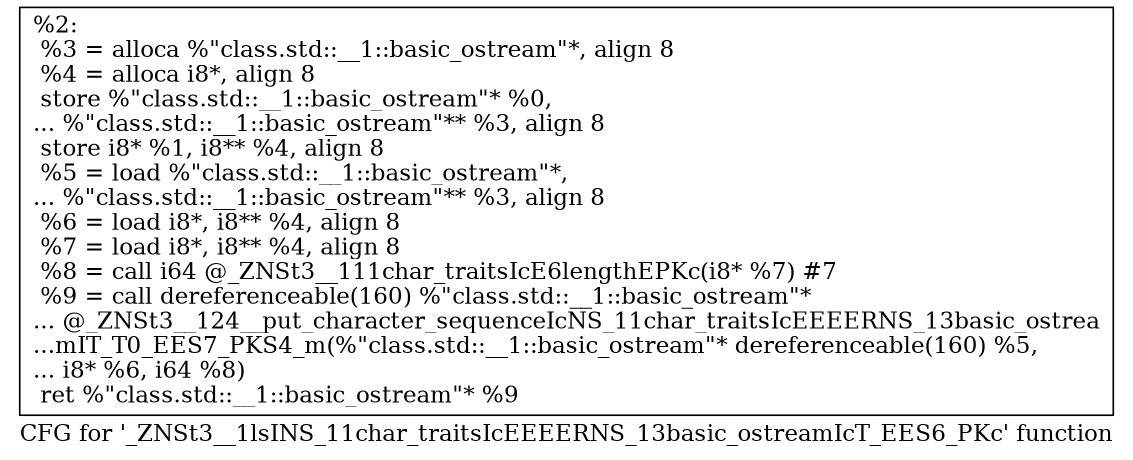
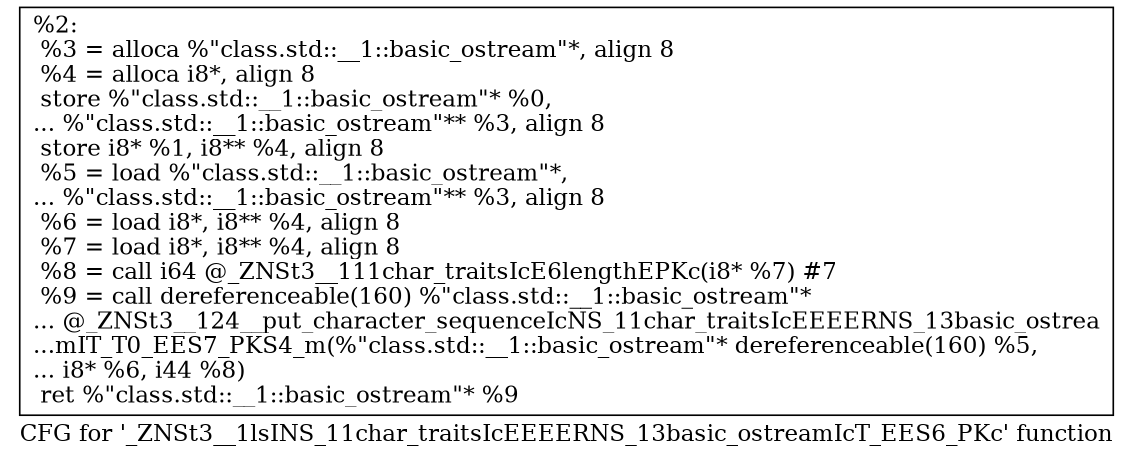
(140, 371) -> (140, 371)
